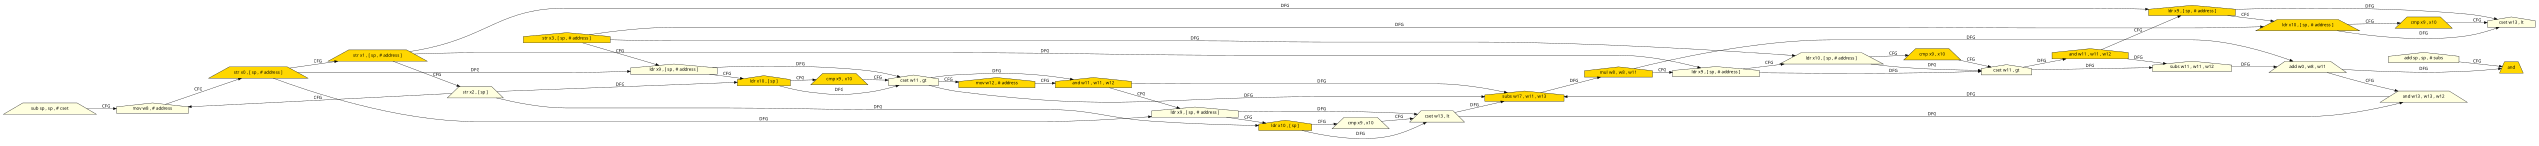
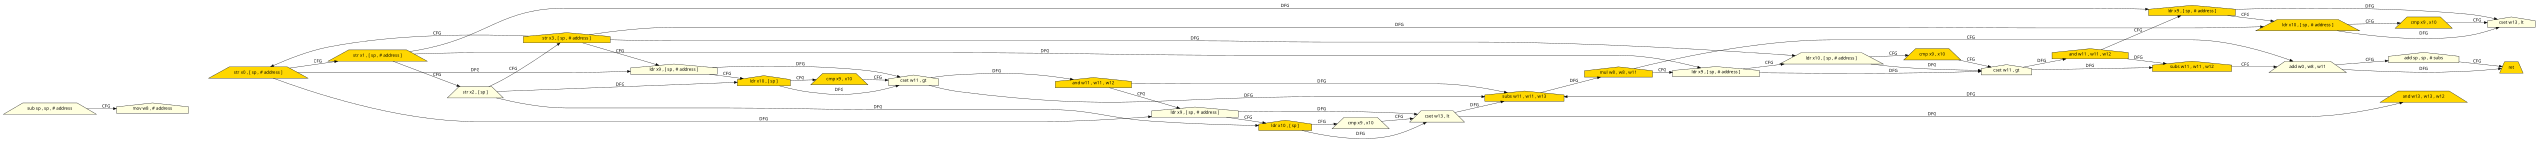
(1971, 38) -> (1971, 38)
(2246, 65) -> (2246, 65)
(2192, 67) -> (2192, 67)
(2511, 67) -> (2511, 67)
(2361, 82) -> (2360, 63)
(997, 83) -> none
(202, 92) -> (399, 38)
(1524, 97) -> (1524, 97)
(2424, 97) -> (2424, 97)
(322, 100) -> (524, 67)
(50, 109) -> (50, 109)
